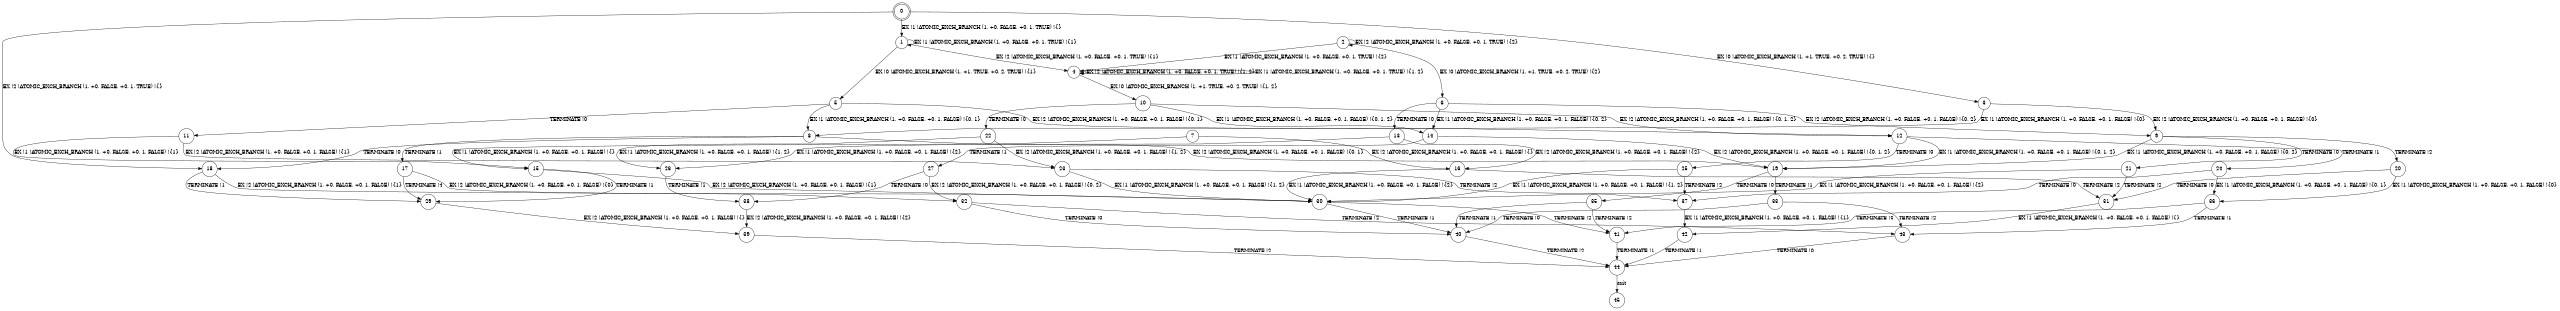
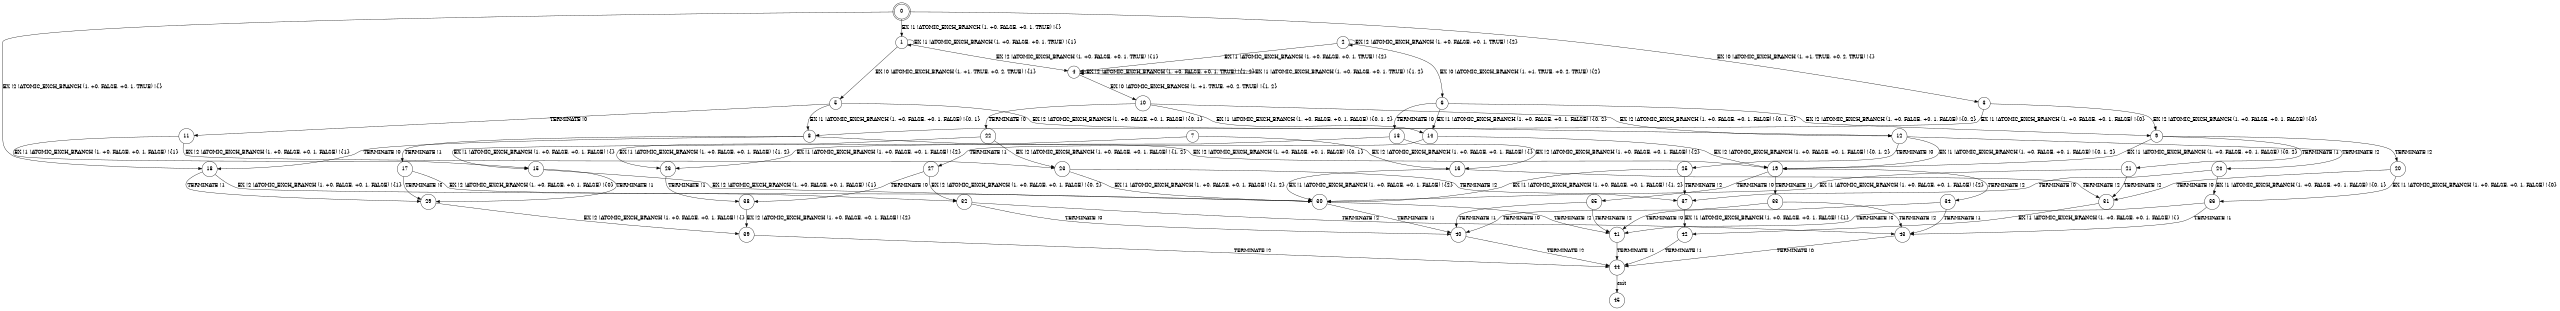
(2320, 153) -> (2320, 153)
(2361, 153) -> (2361, 153)
(424, 185) -> (424, 185)
none -> (1948, 202)
